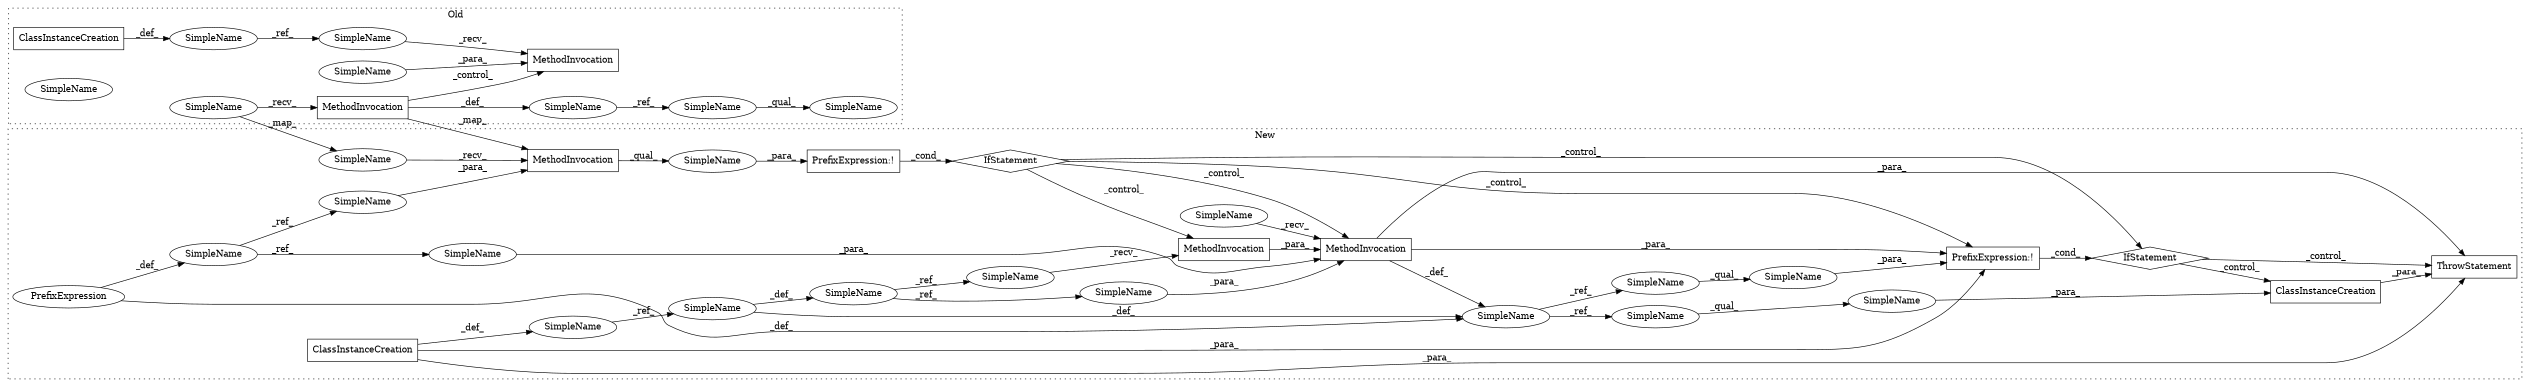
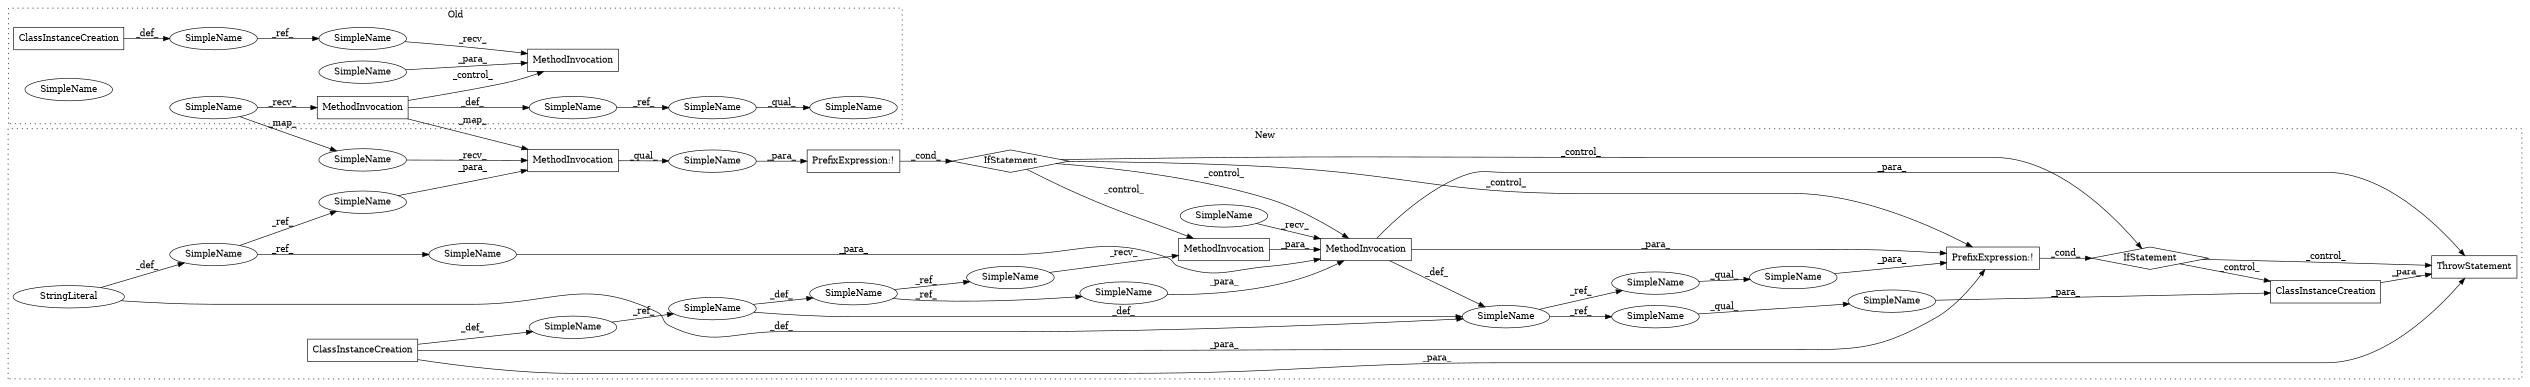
(69, 297) -> (69, 297)
